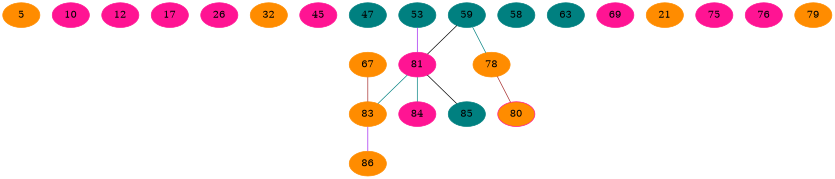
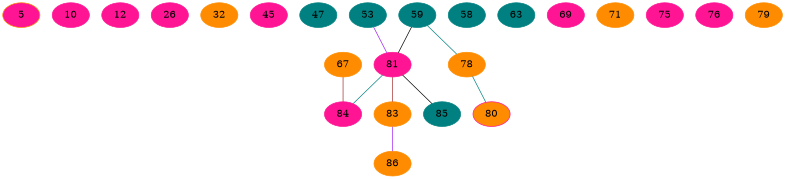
(21, 15) -> (21, 15)
(170, 15) -> none
(665, 15) -> (615, 15)
(368, 89) -> (343, 89)
(393, 89) -> (393, 89)
(504, 89) -> (479, 89)
